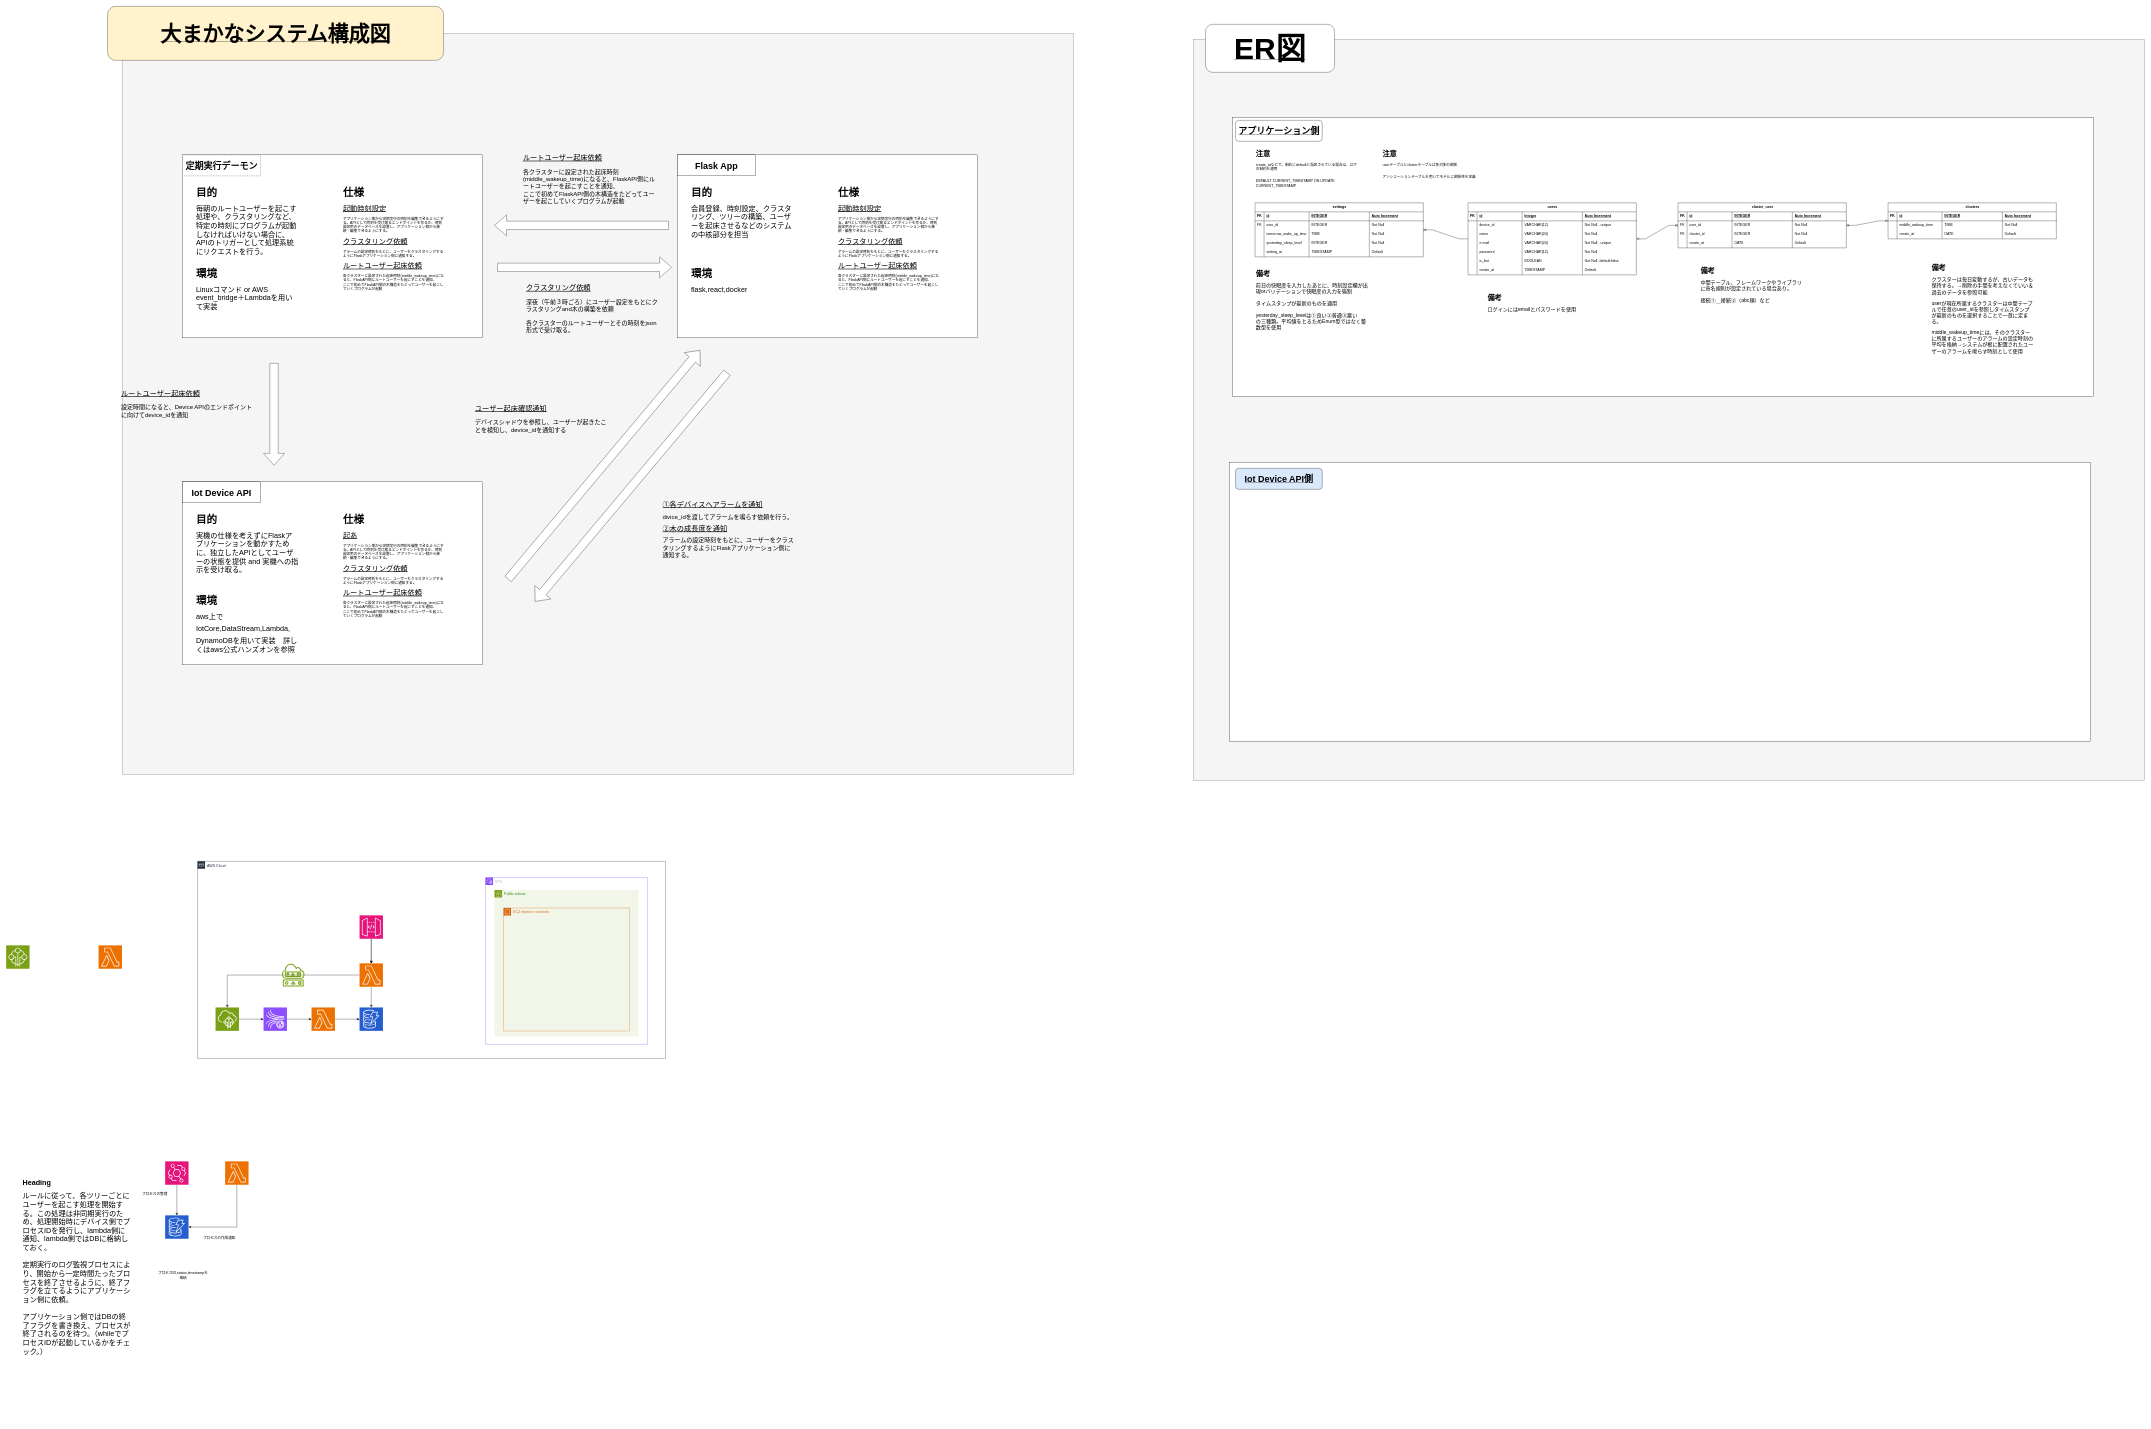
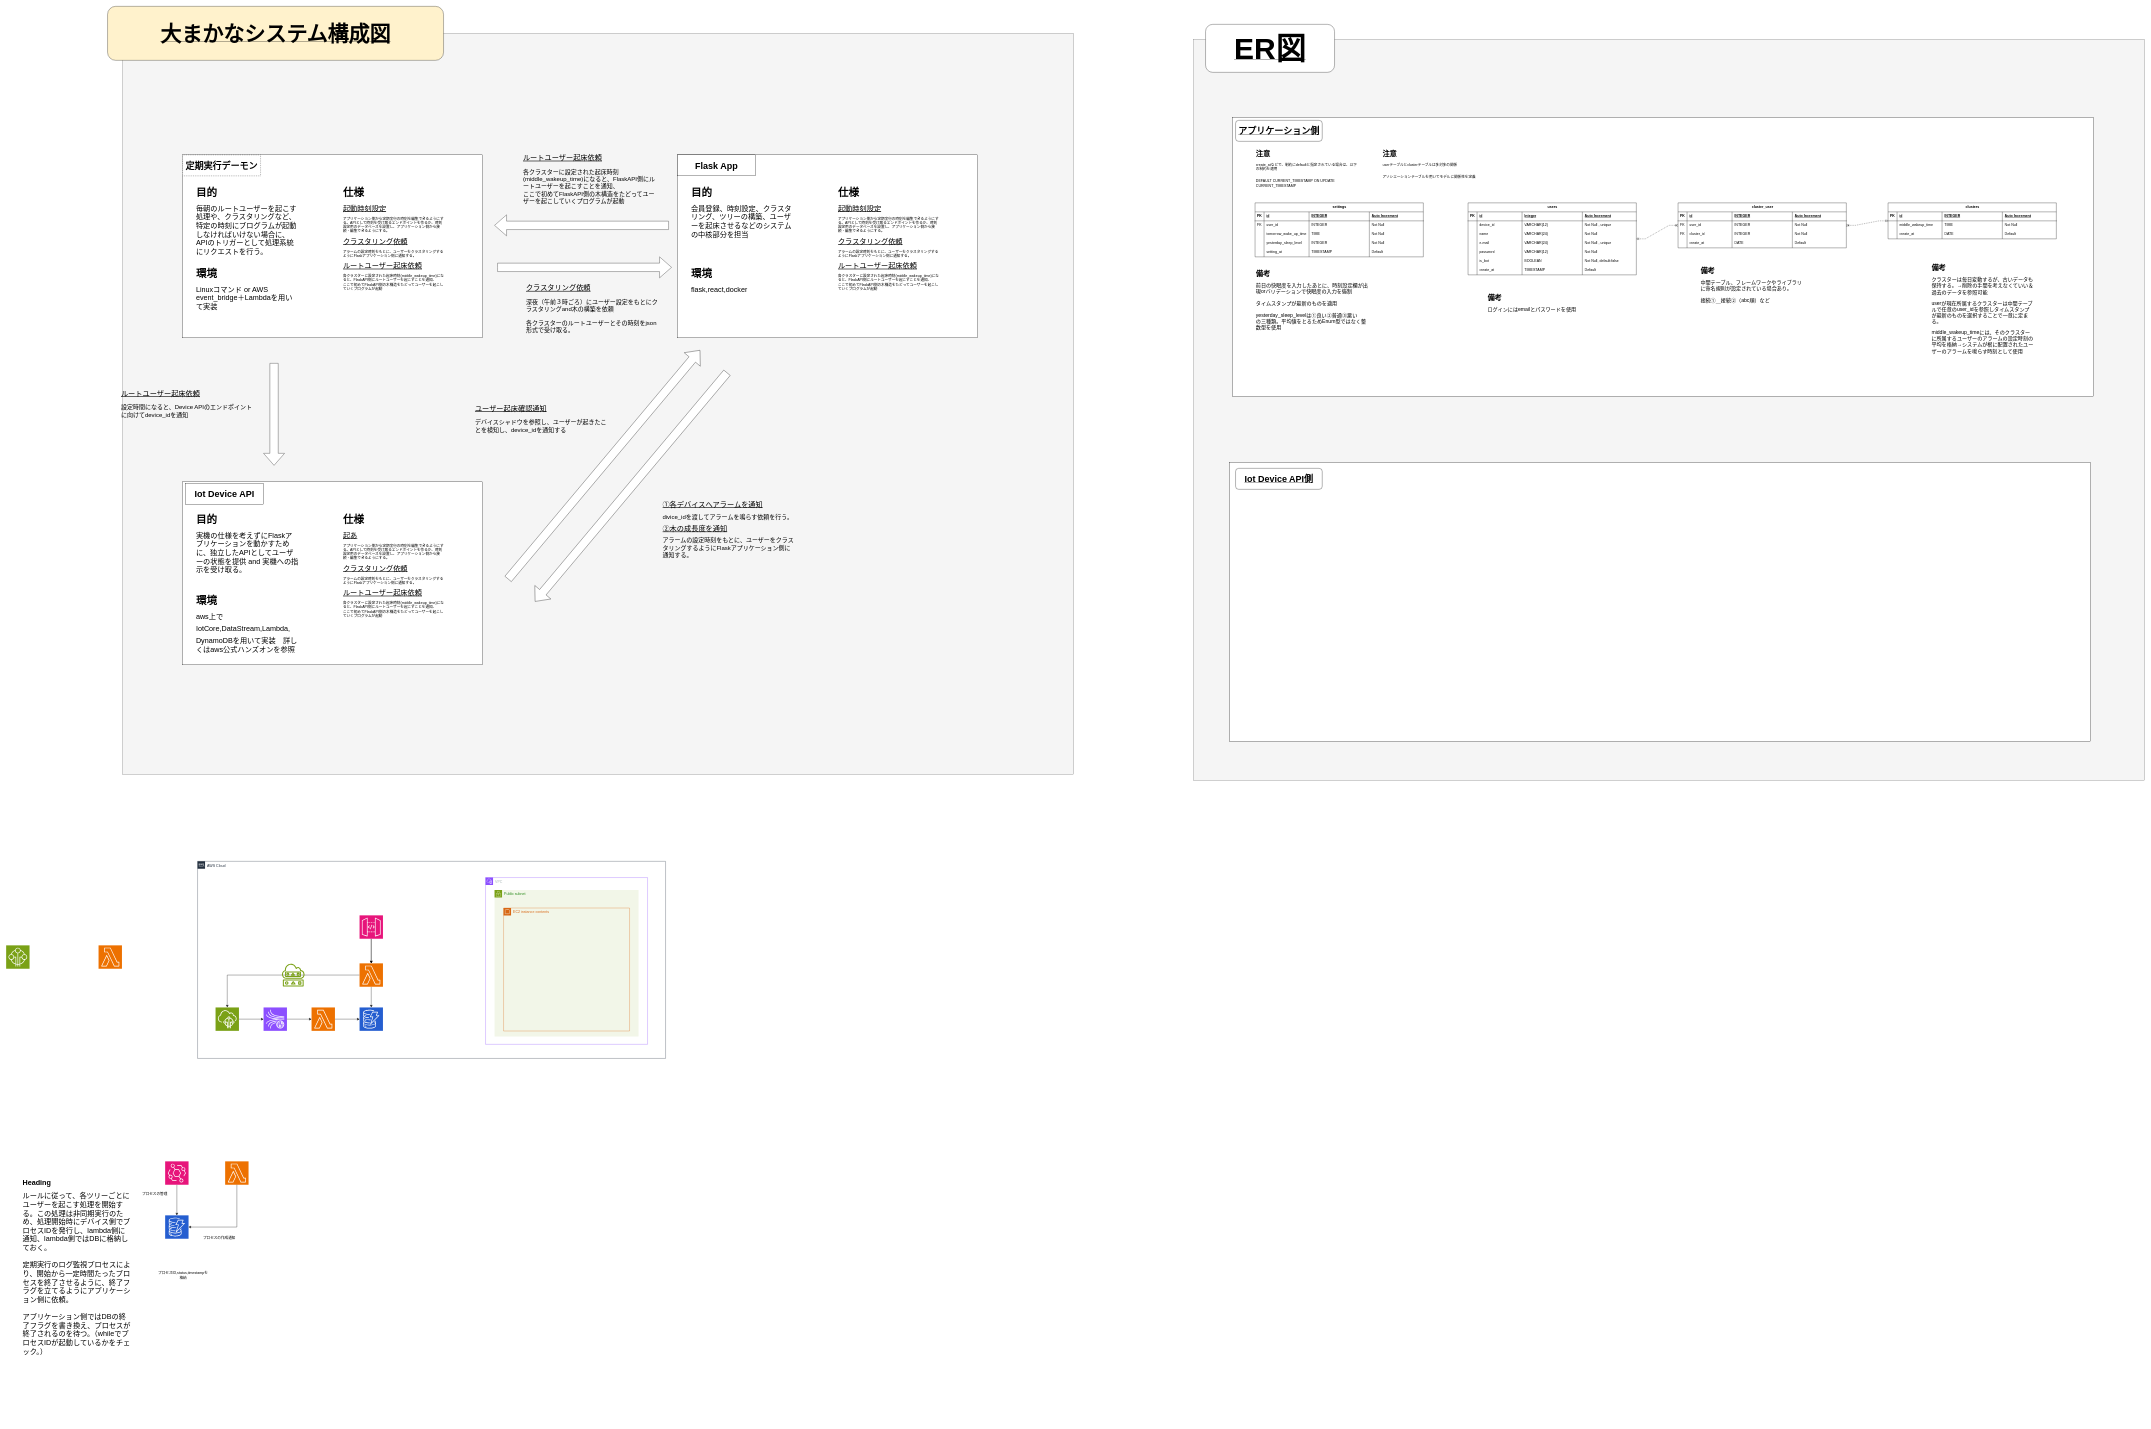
(1866, 223) -> (1866, 223)
(1432, 230) -> none
(1657, 232) -> (1657, 232)
(1279, 479) -> (1279, 479)
(222, 492) -> (225, 494)
